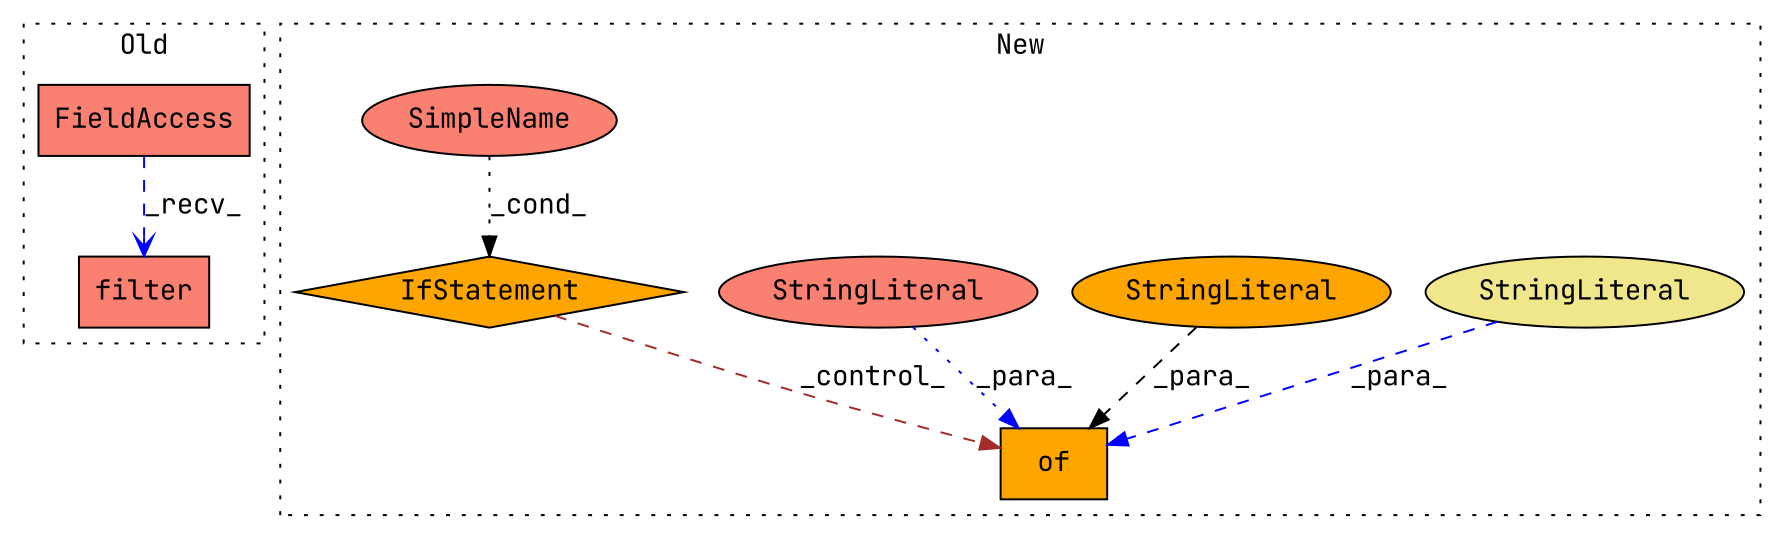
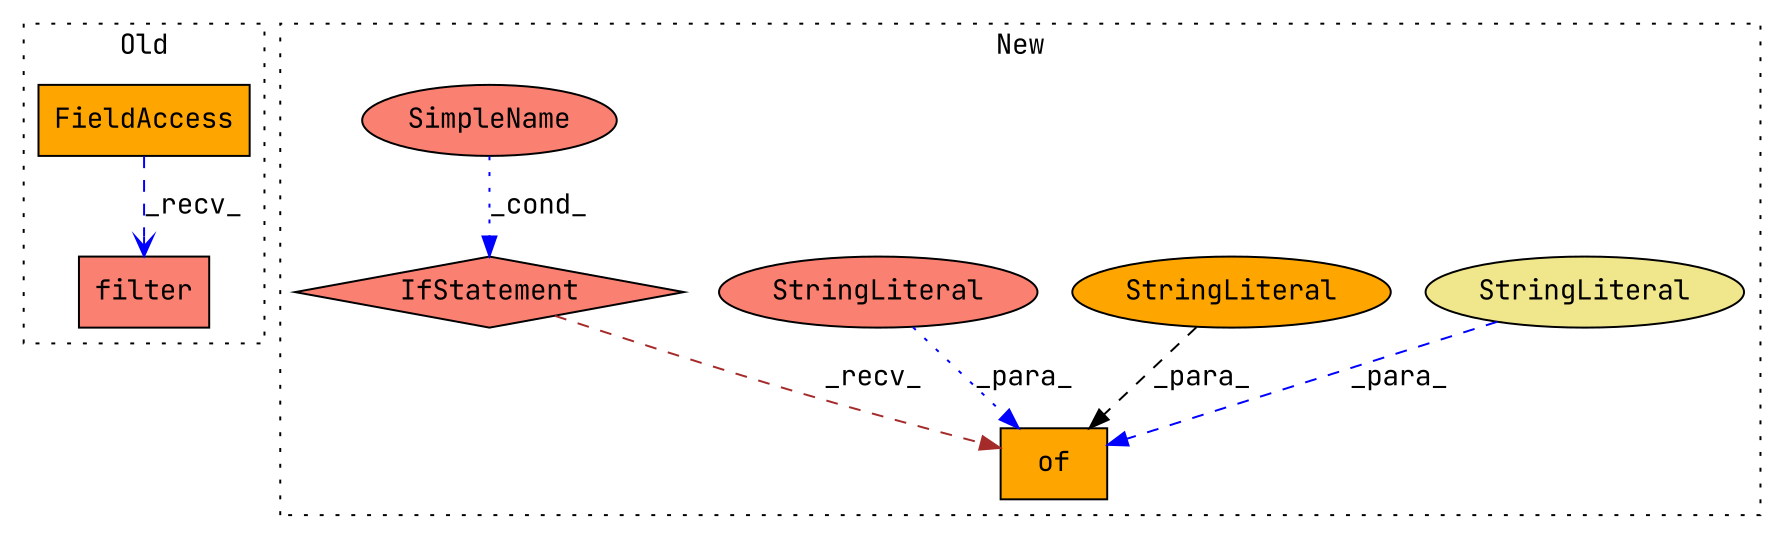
(144, 120) -> (144, 120)
(489, 196) -> (489, 196)
(489, 292) -> (489, 292)
(873, 378) -> (873, 378)
